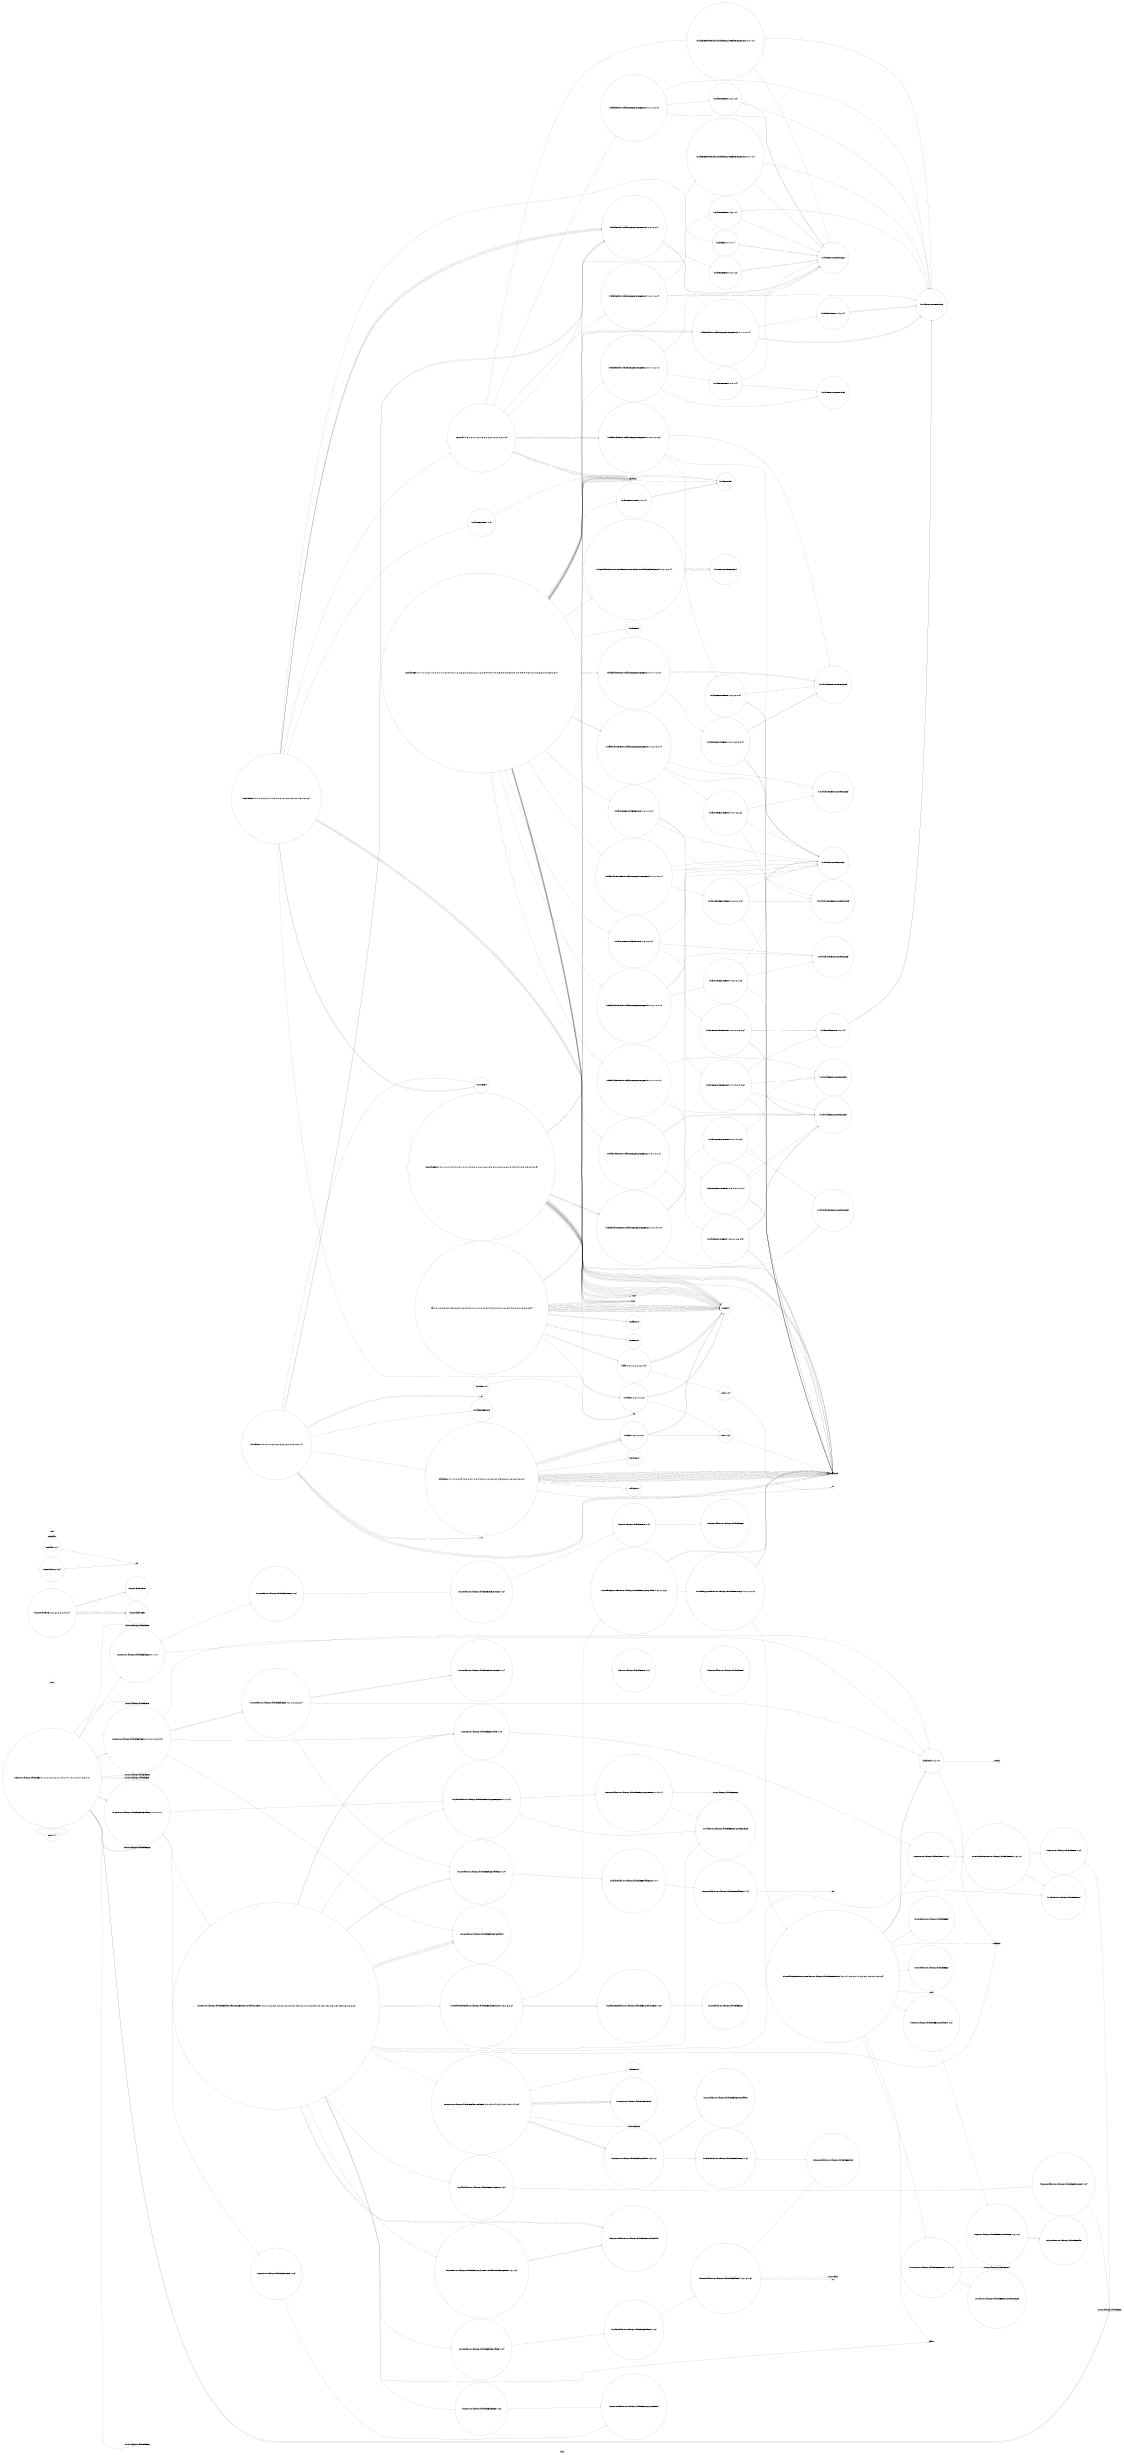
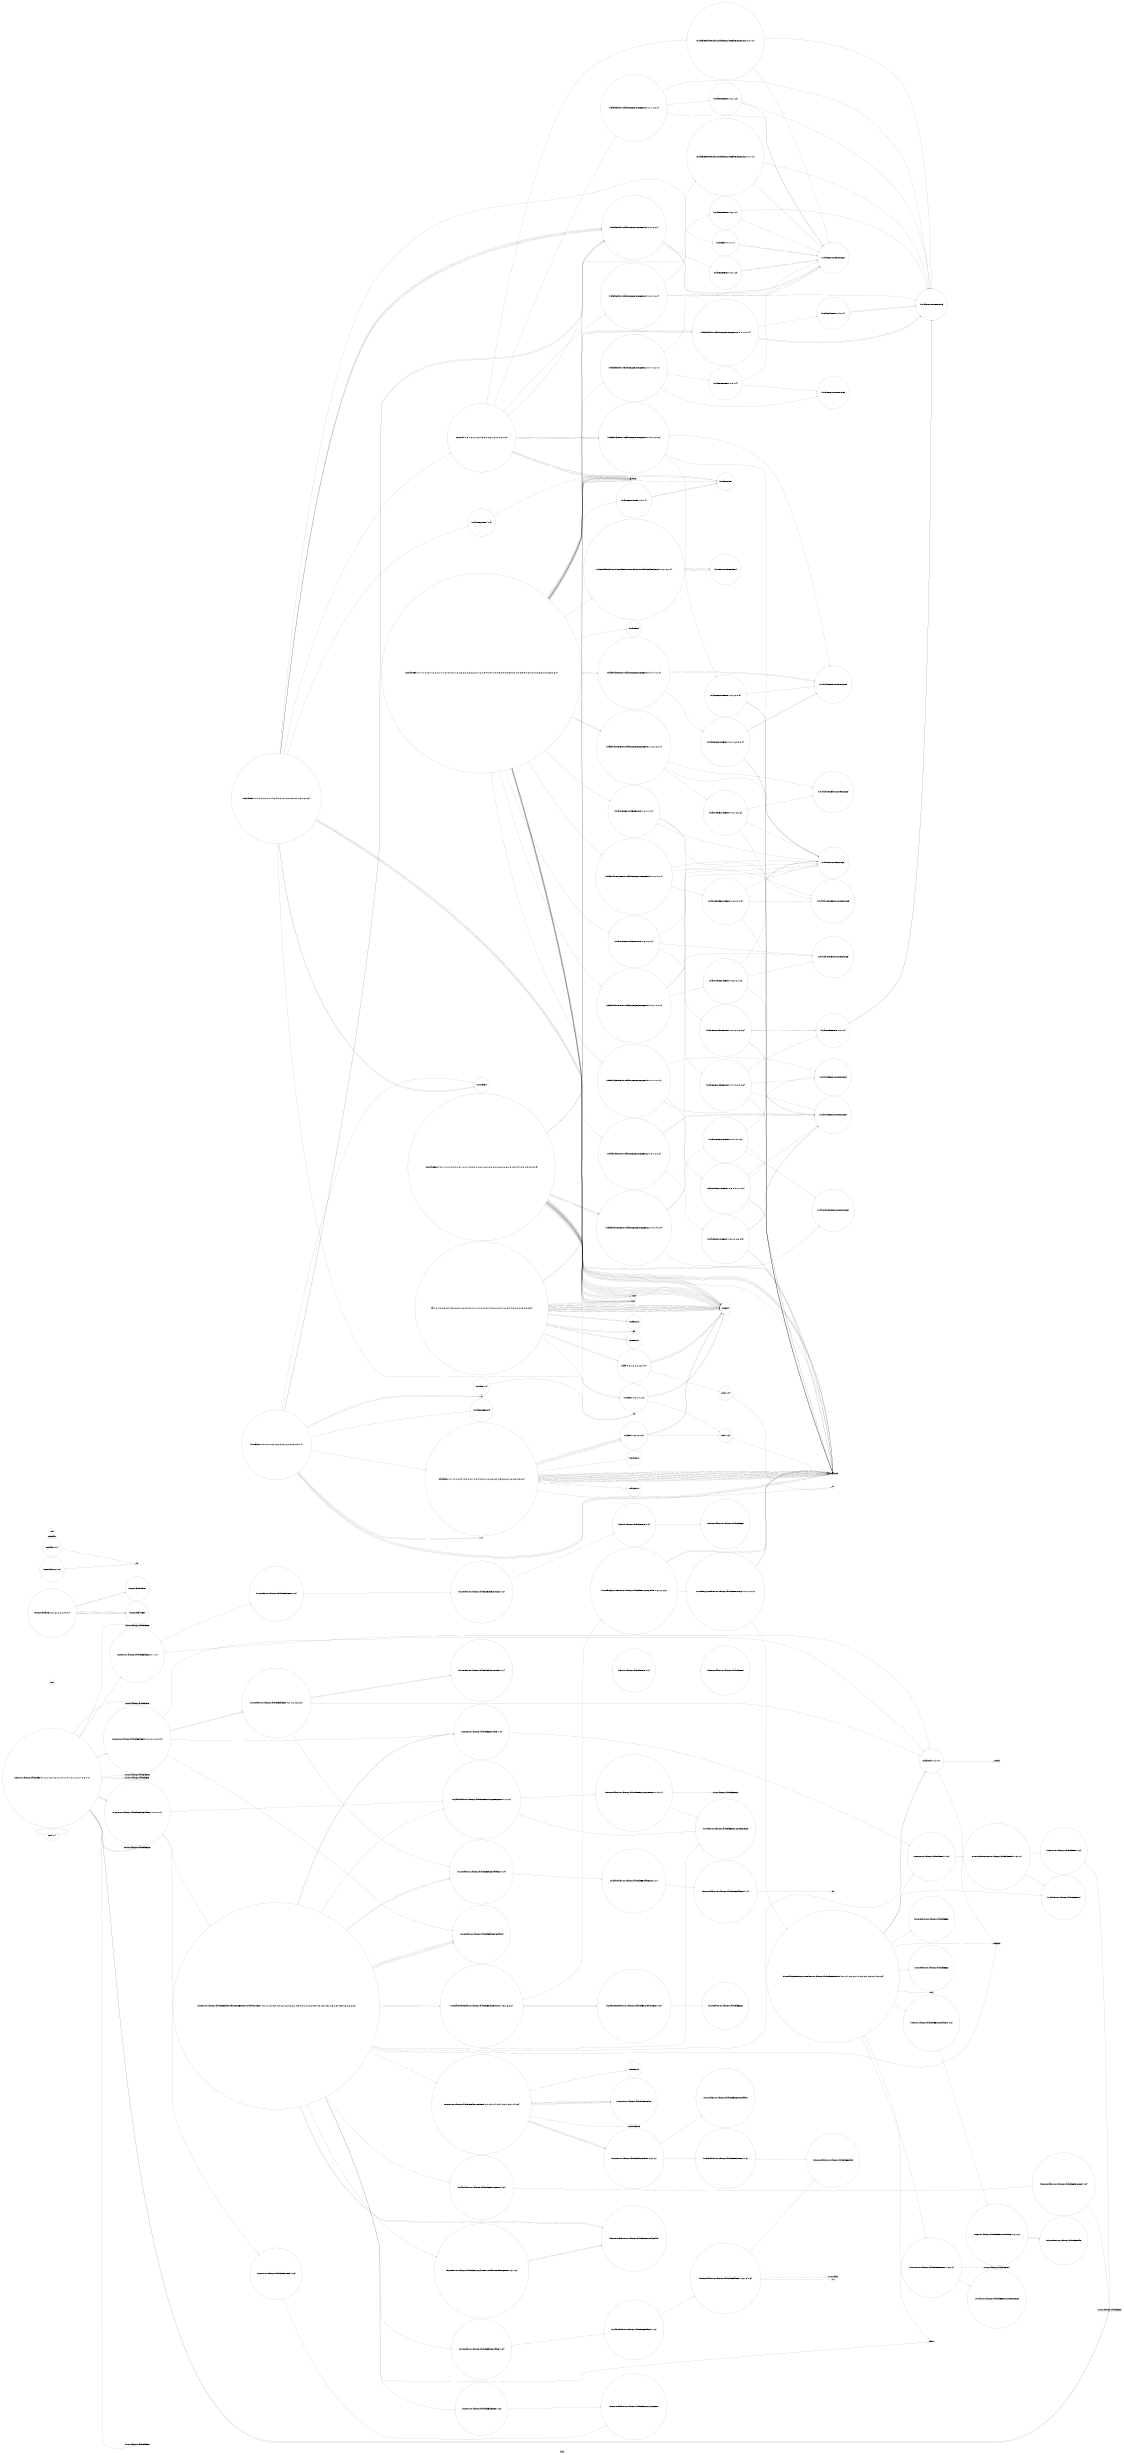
none -> (634, 1332)
